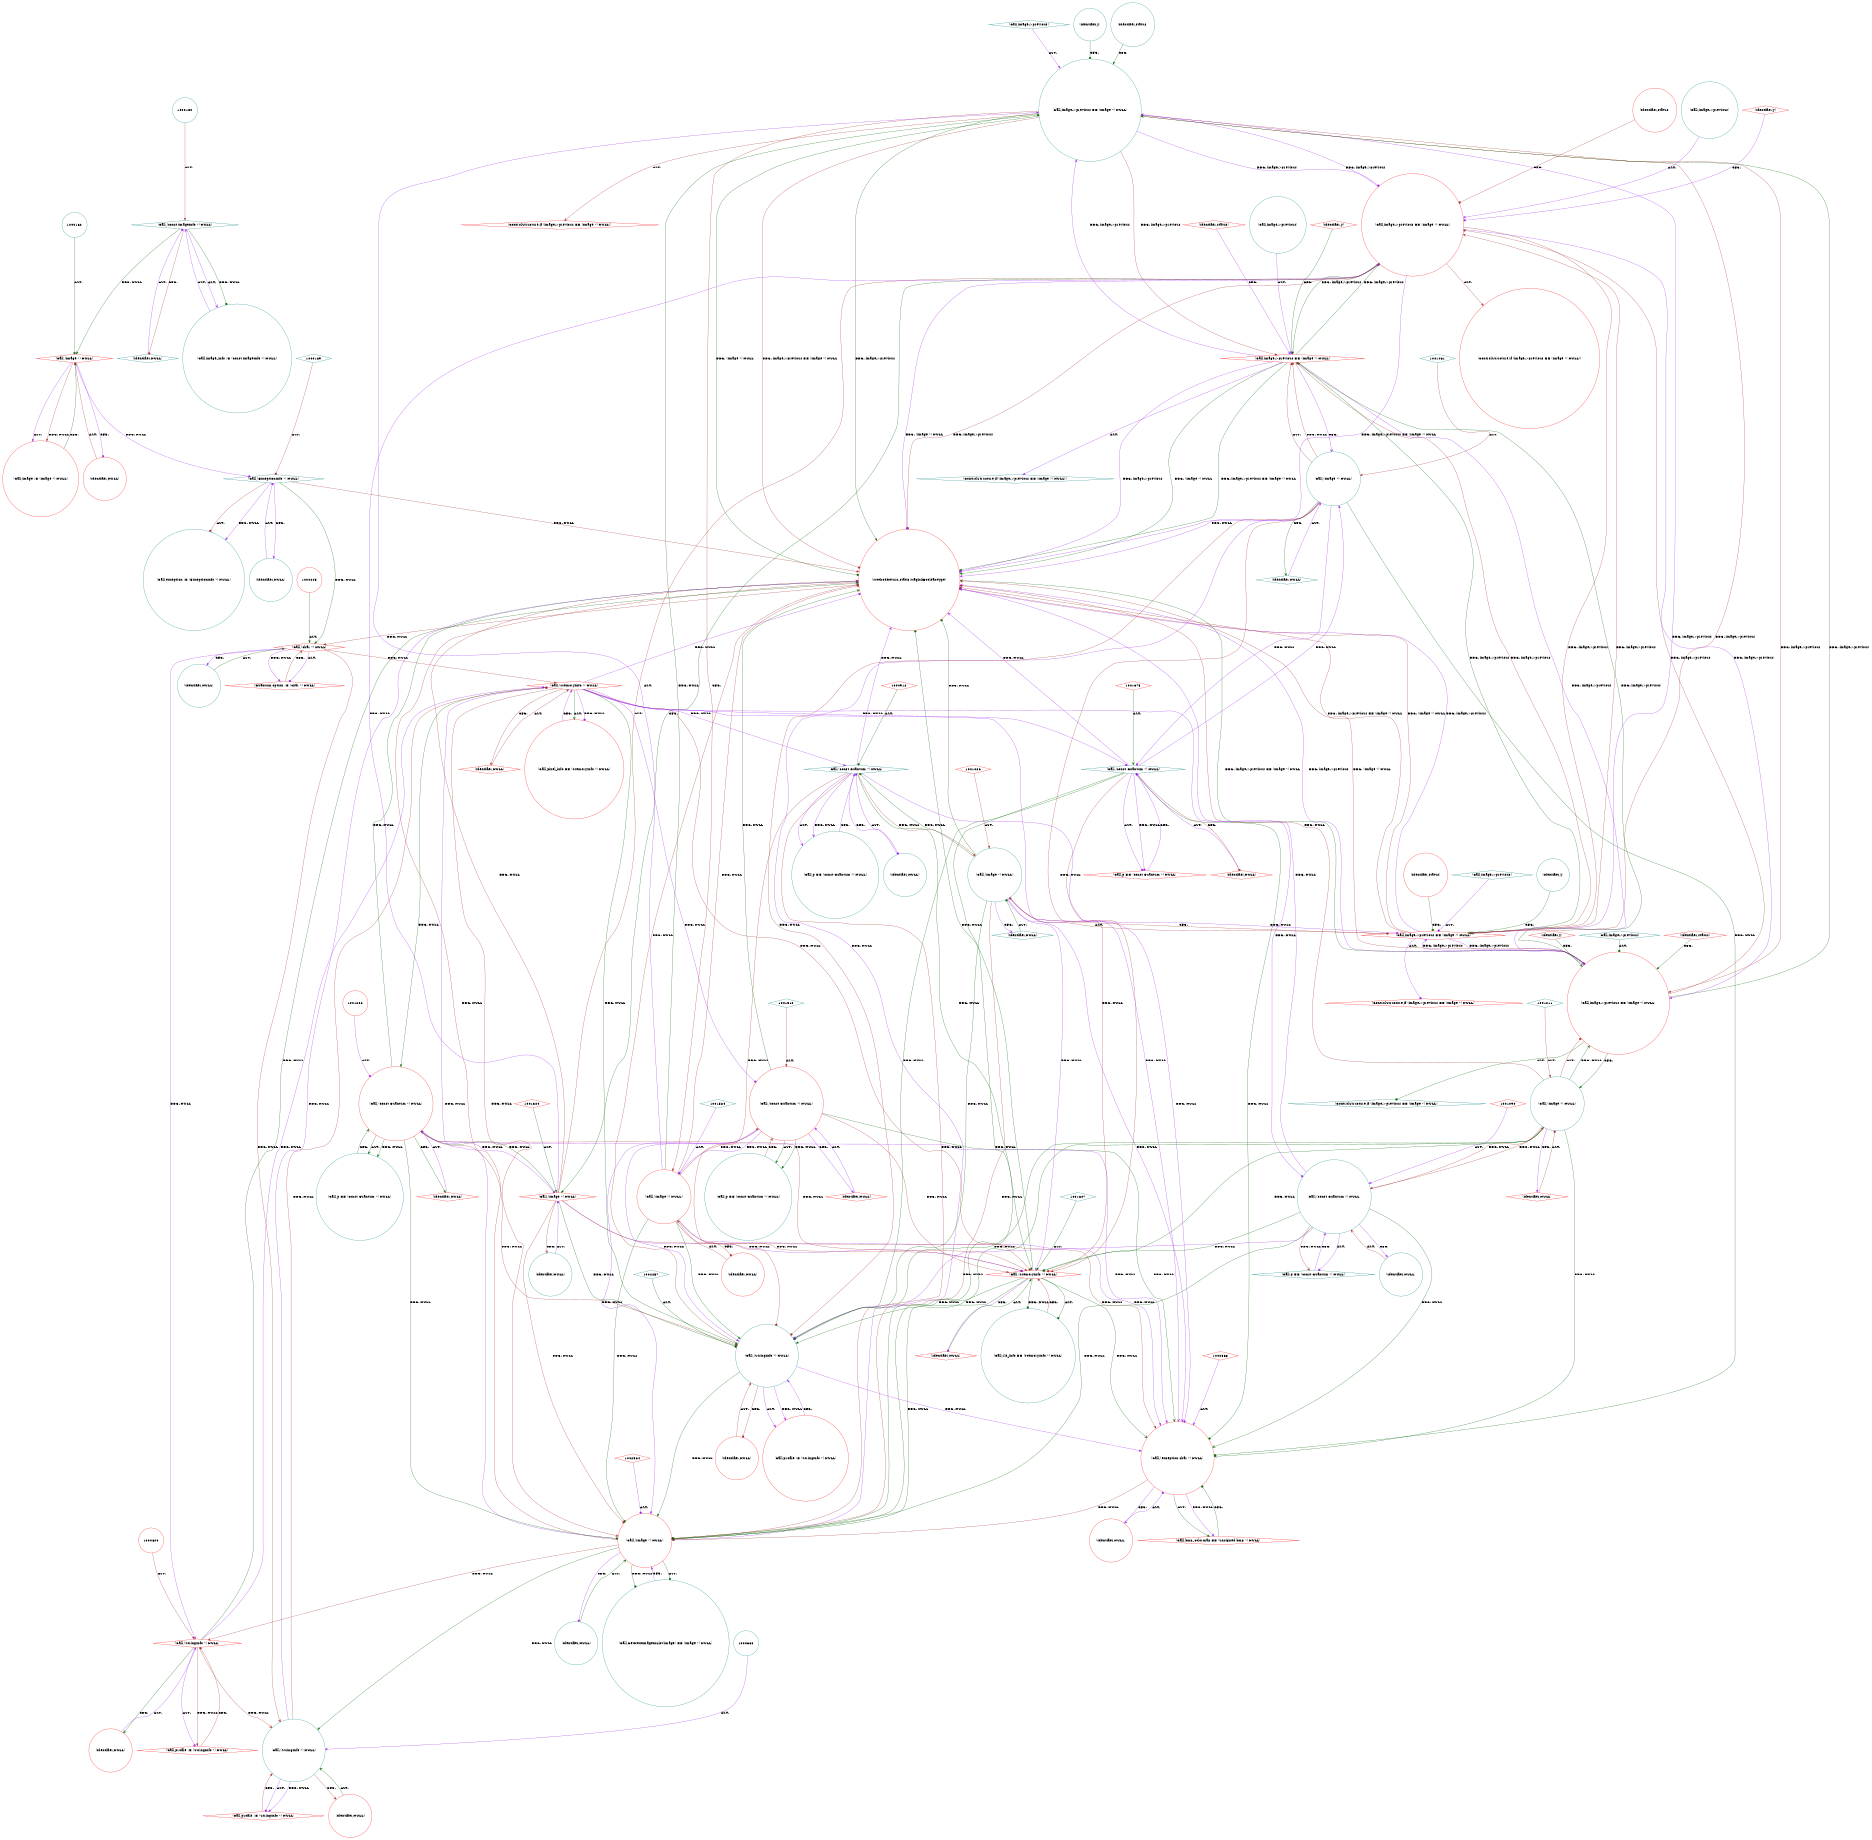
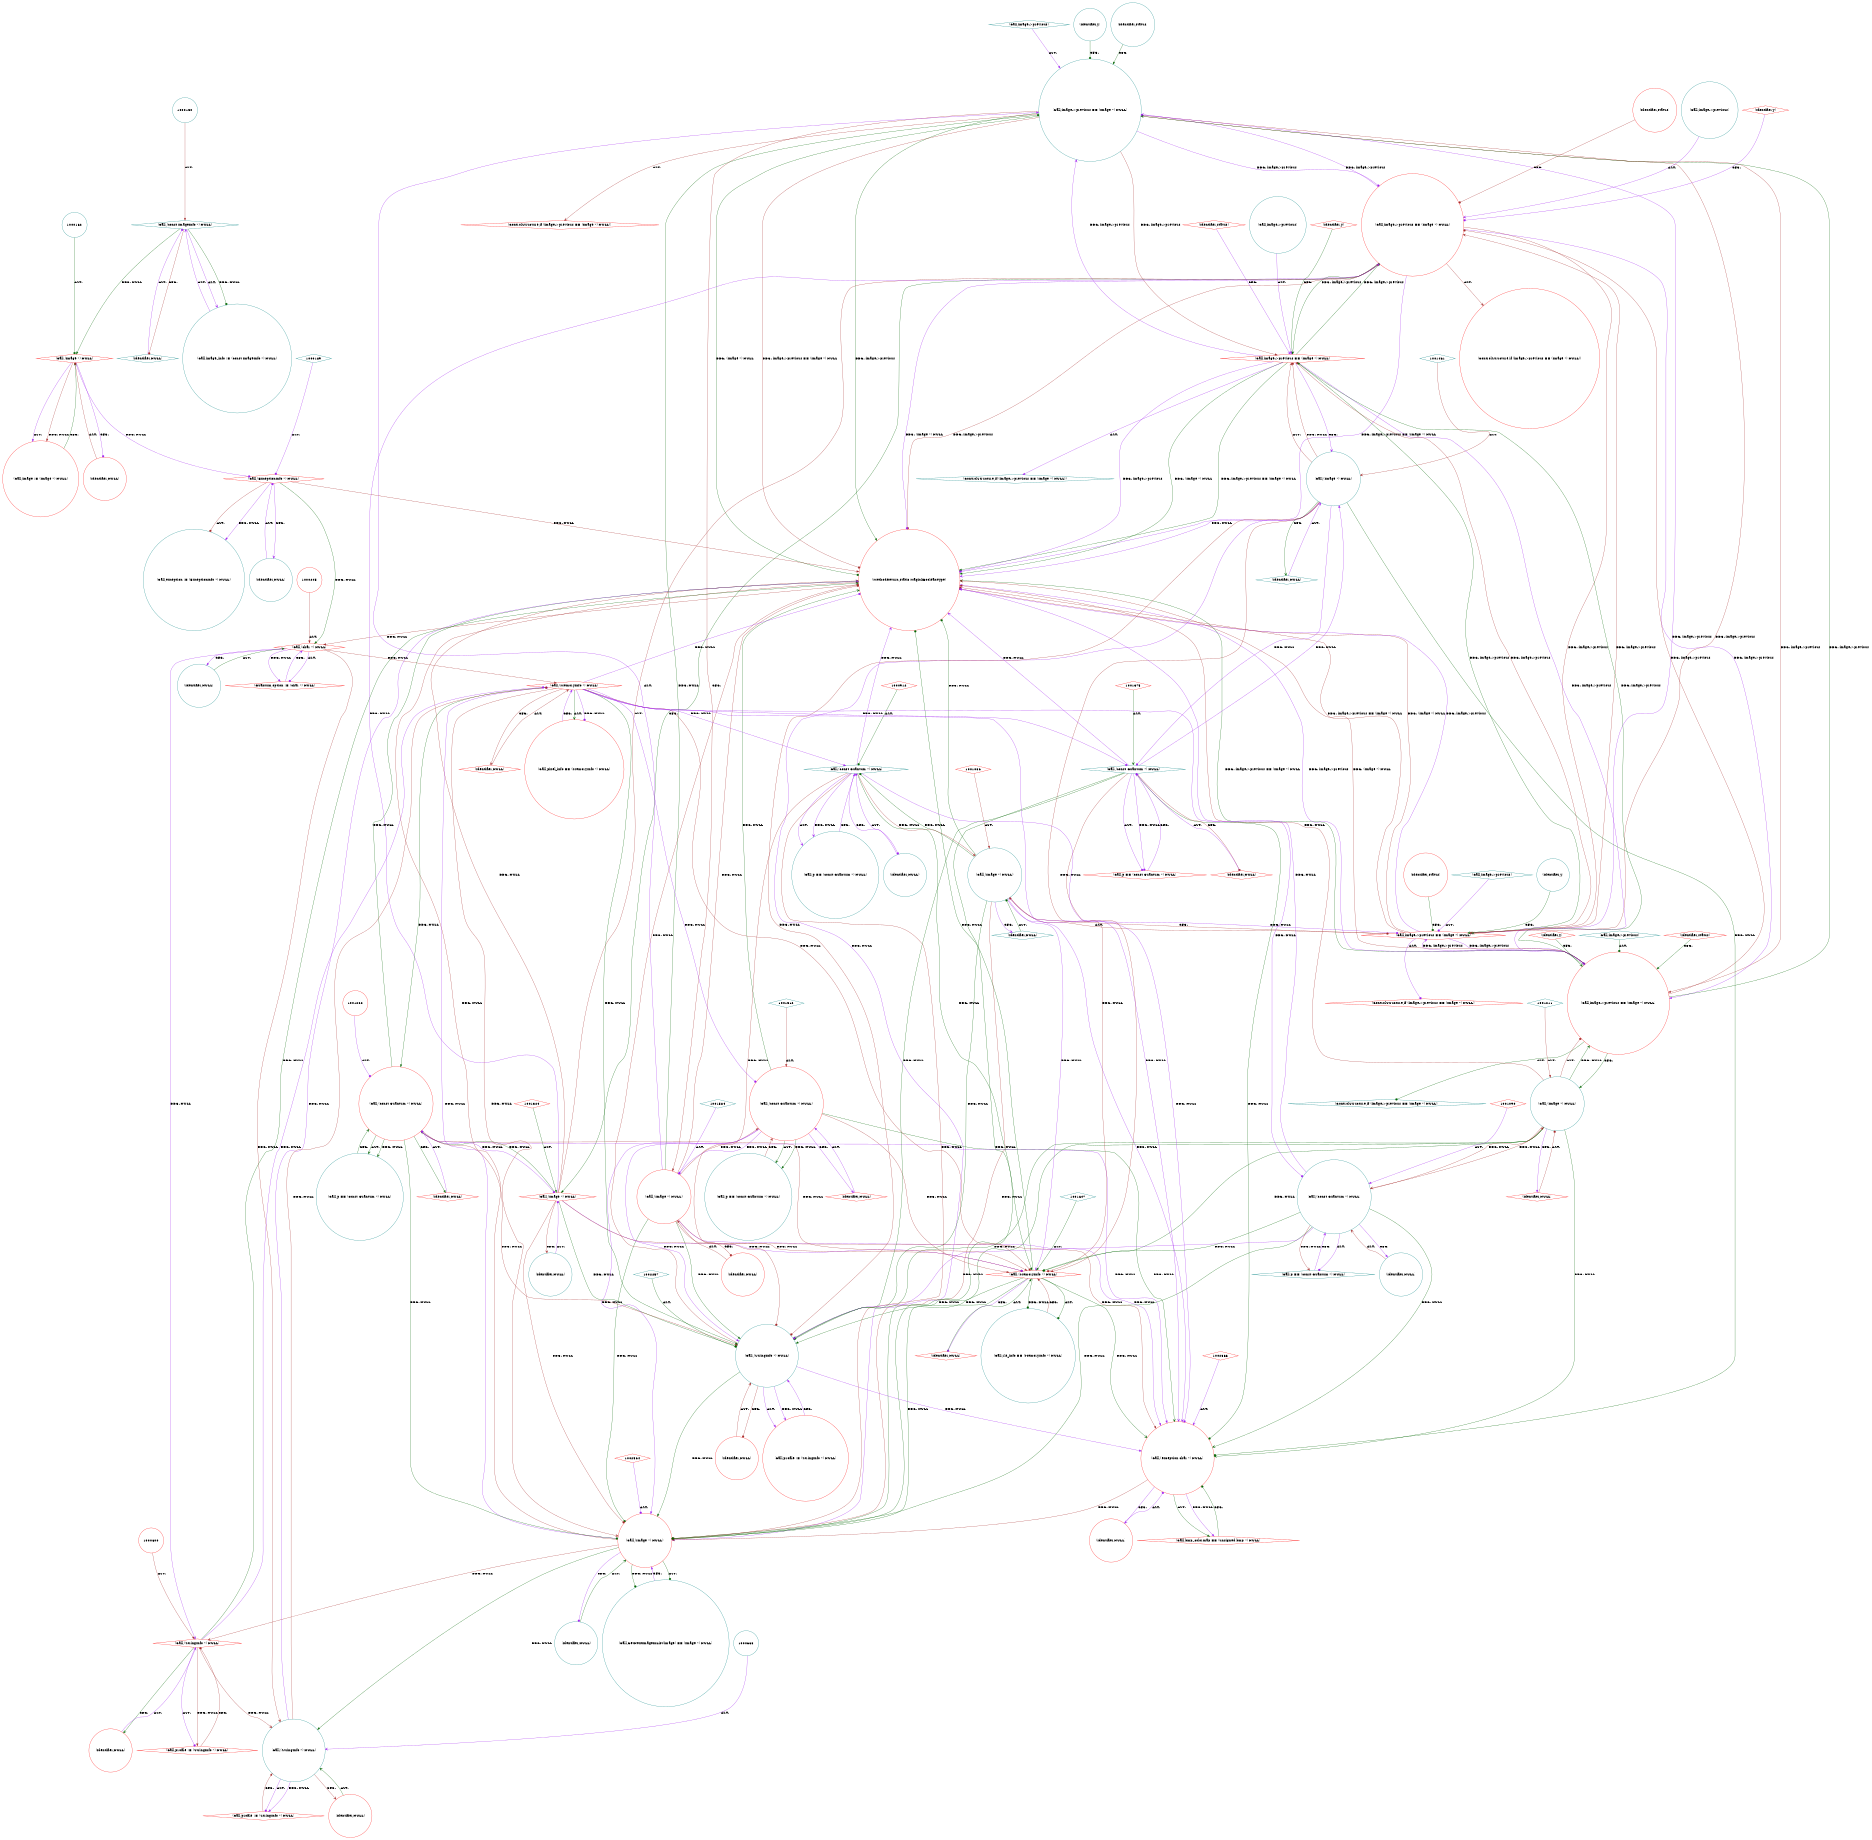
(297, 419) -> (297, 419)
(274, 479) -> (274, 479)
(309, 617) -> (309, 617)
(290, 665) -> (290, 665)
